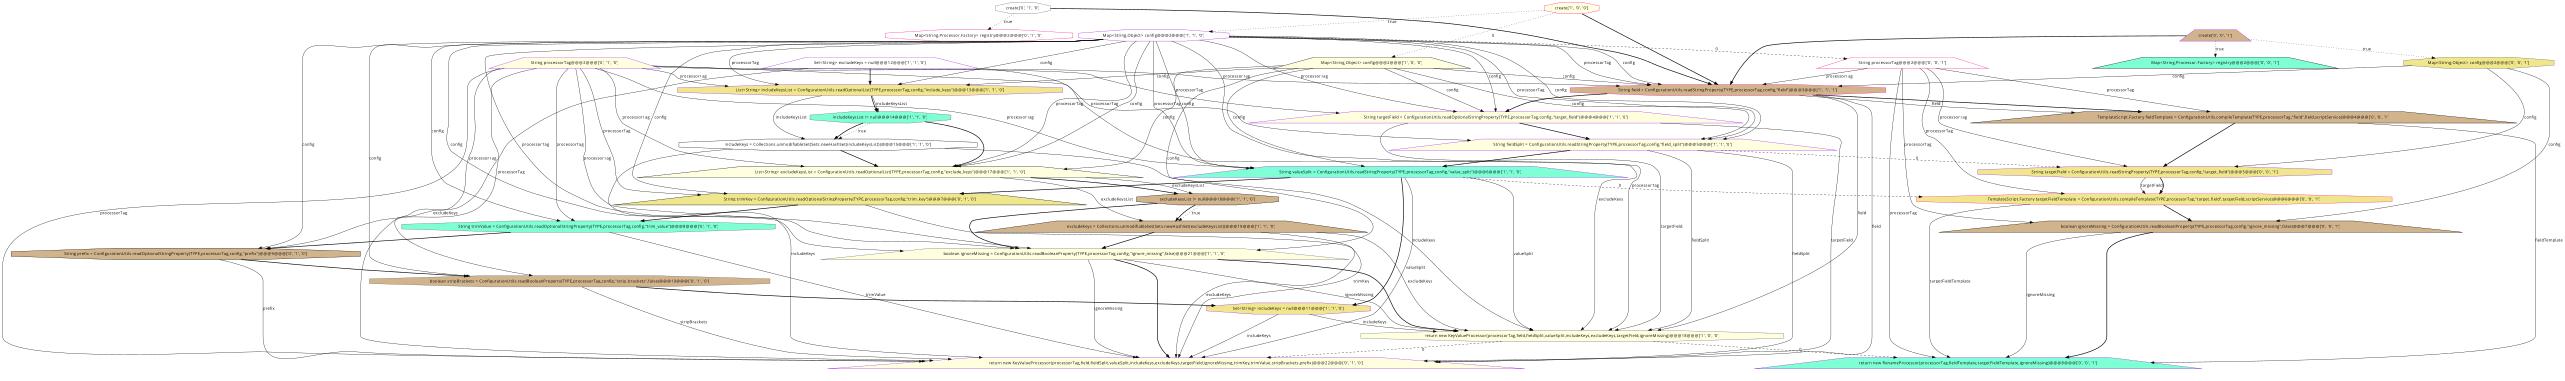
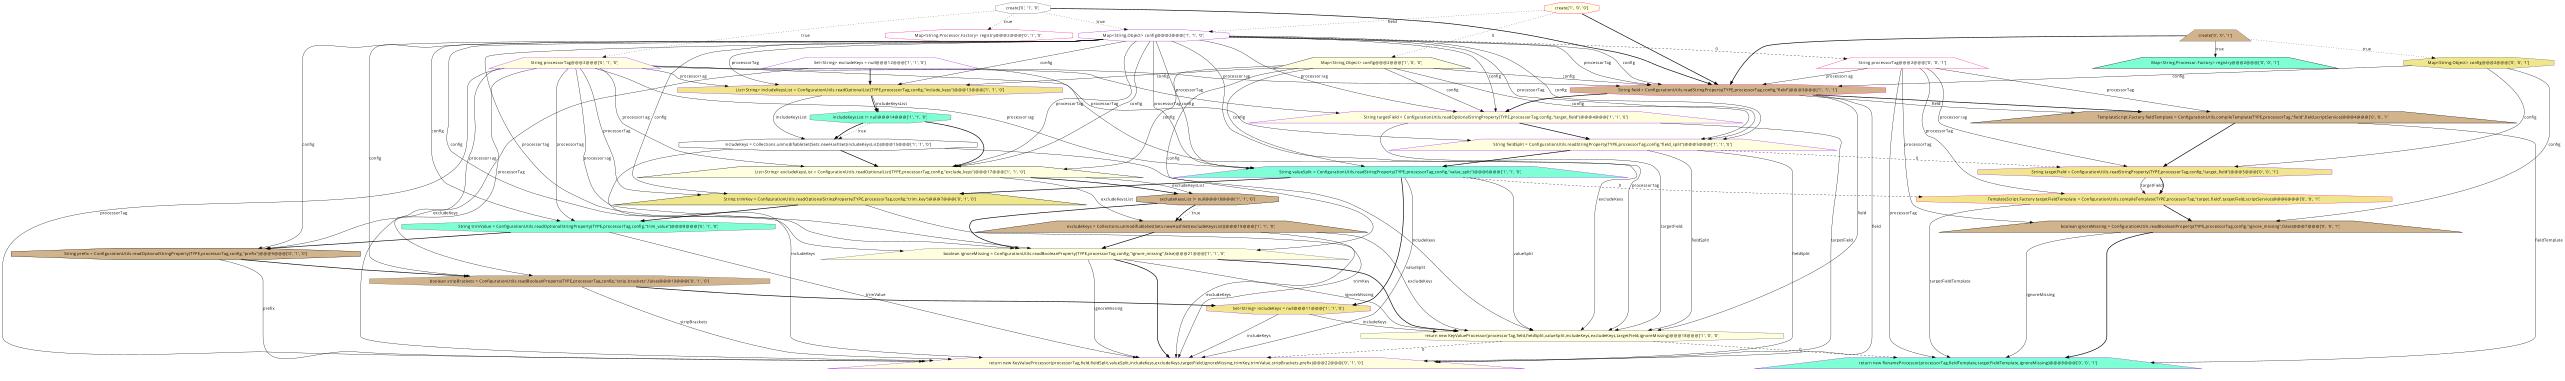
none -> (1083, 21)
(1392, 22) -> (1392, 22)
none -> (801, 30)
(2215, 35) -> (2215, 35)
(2215, 48) -> (2215, 48)
